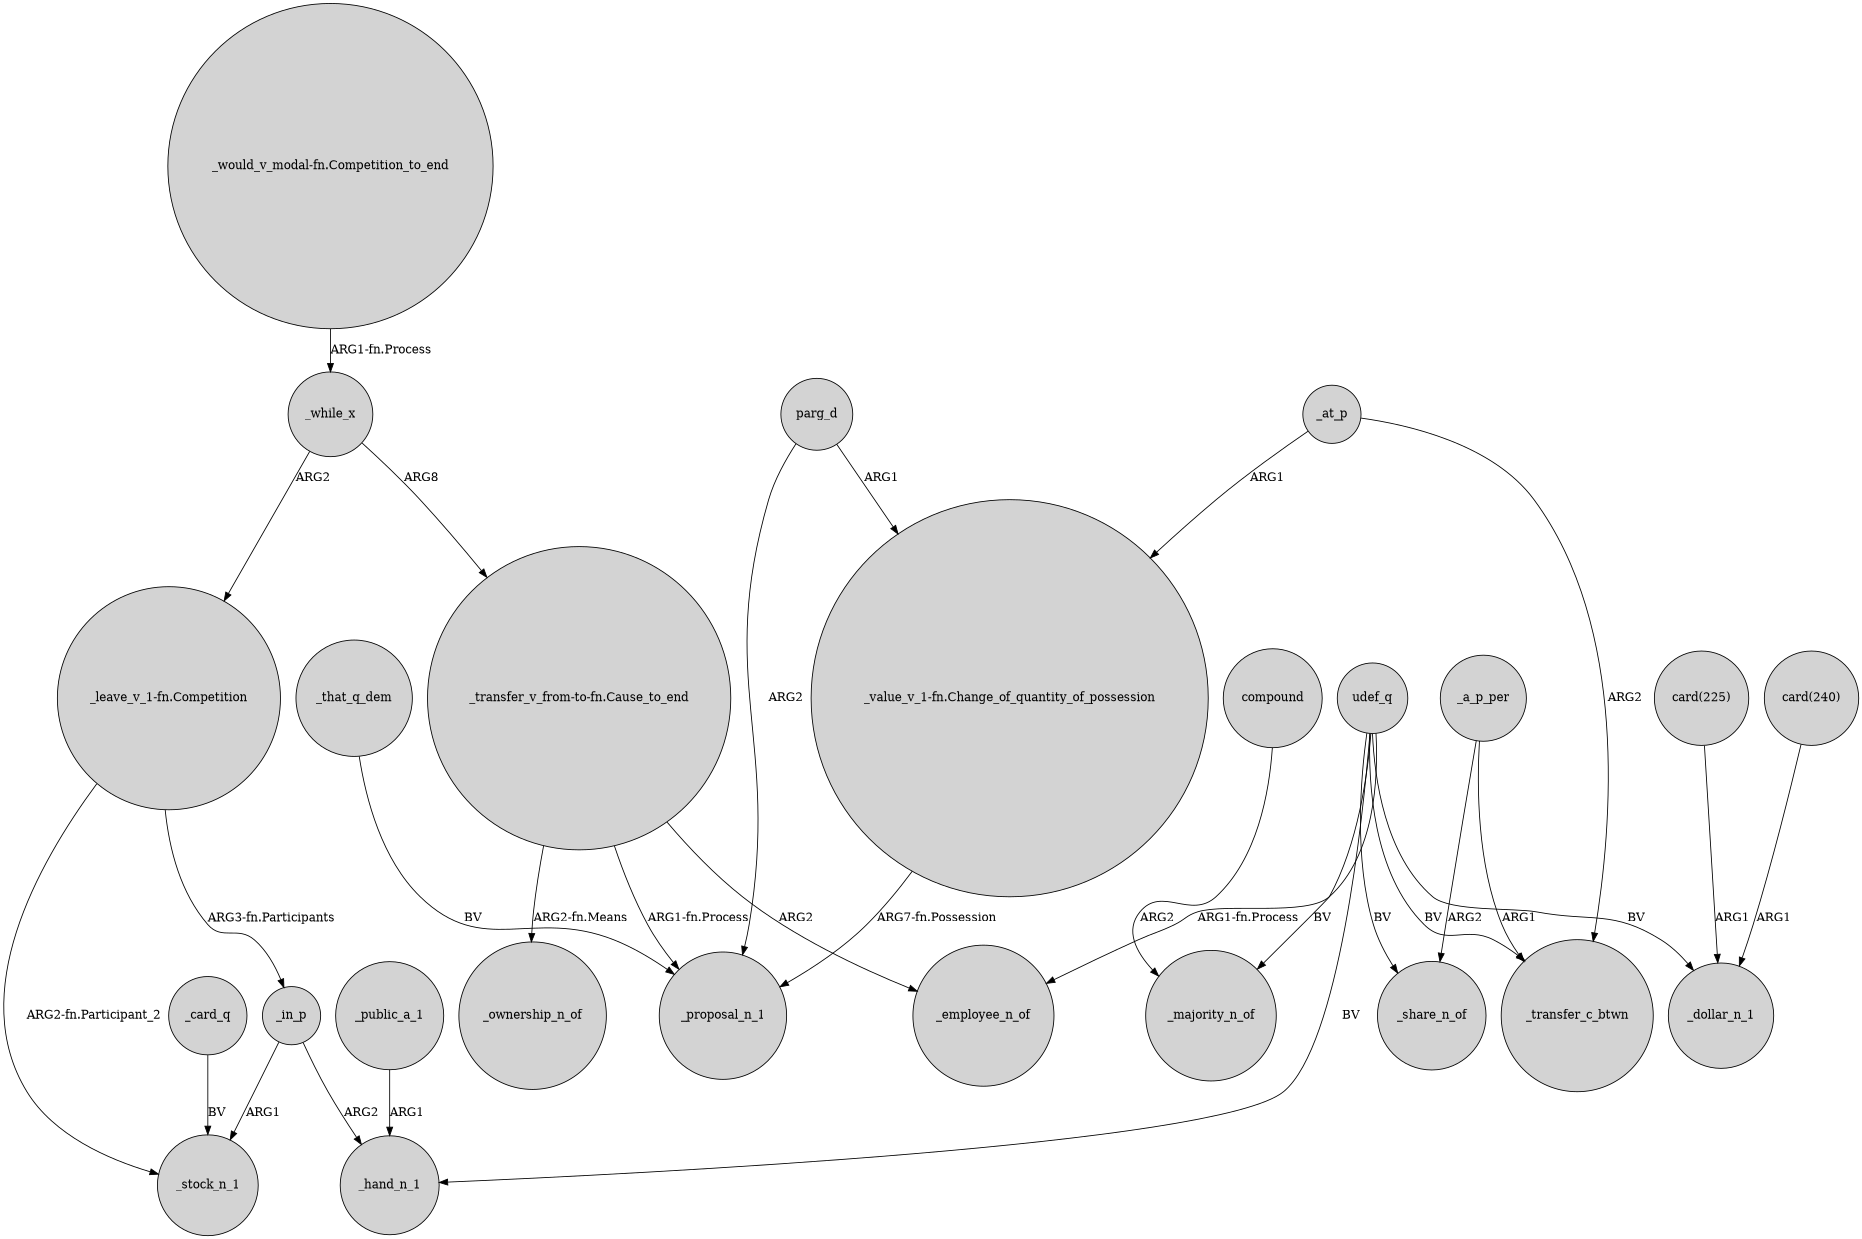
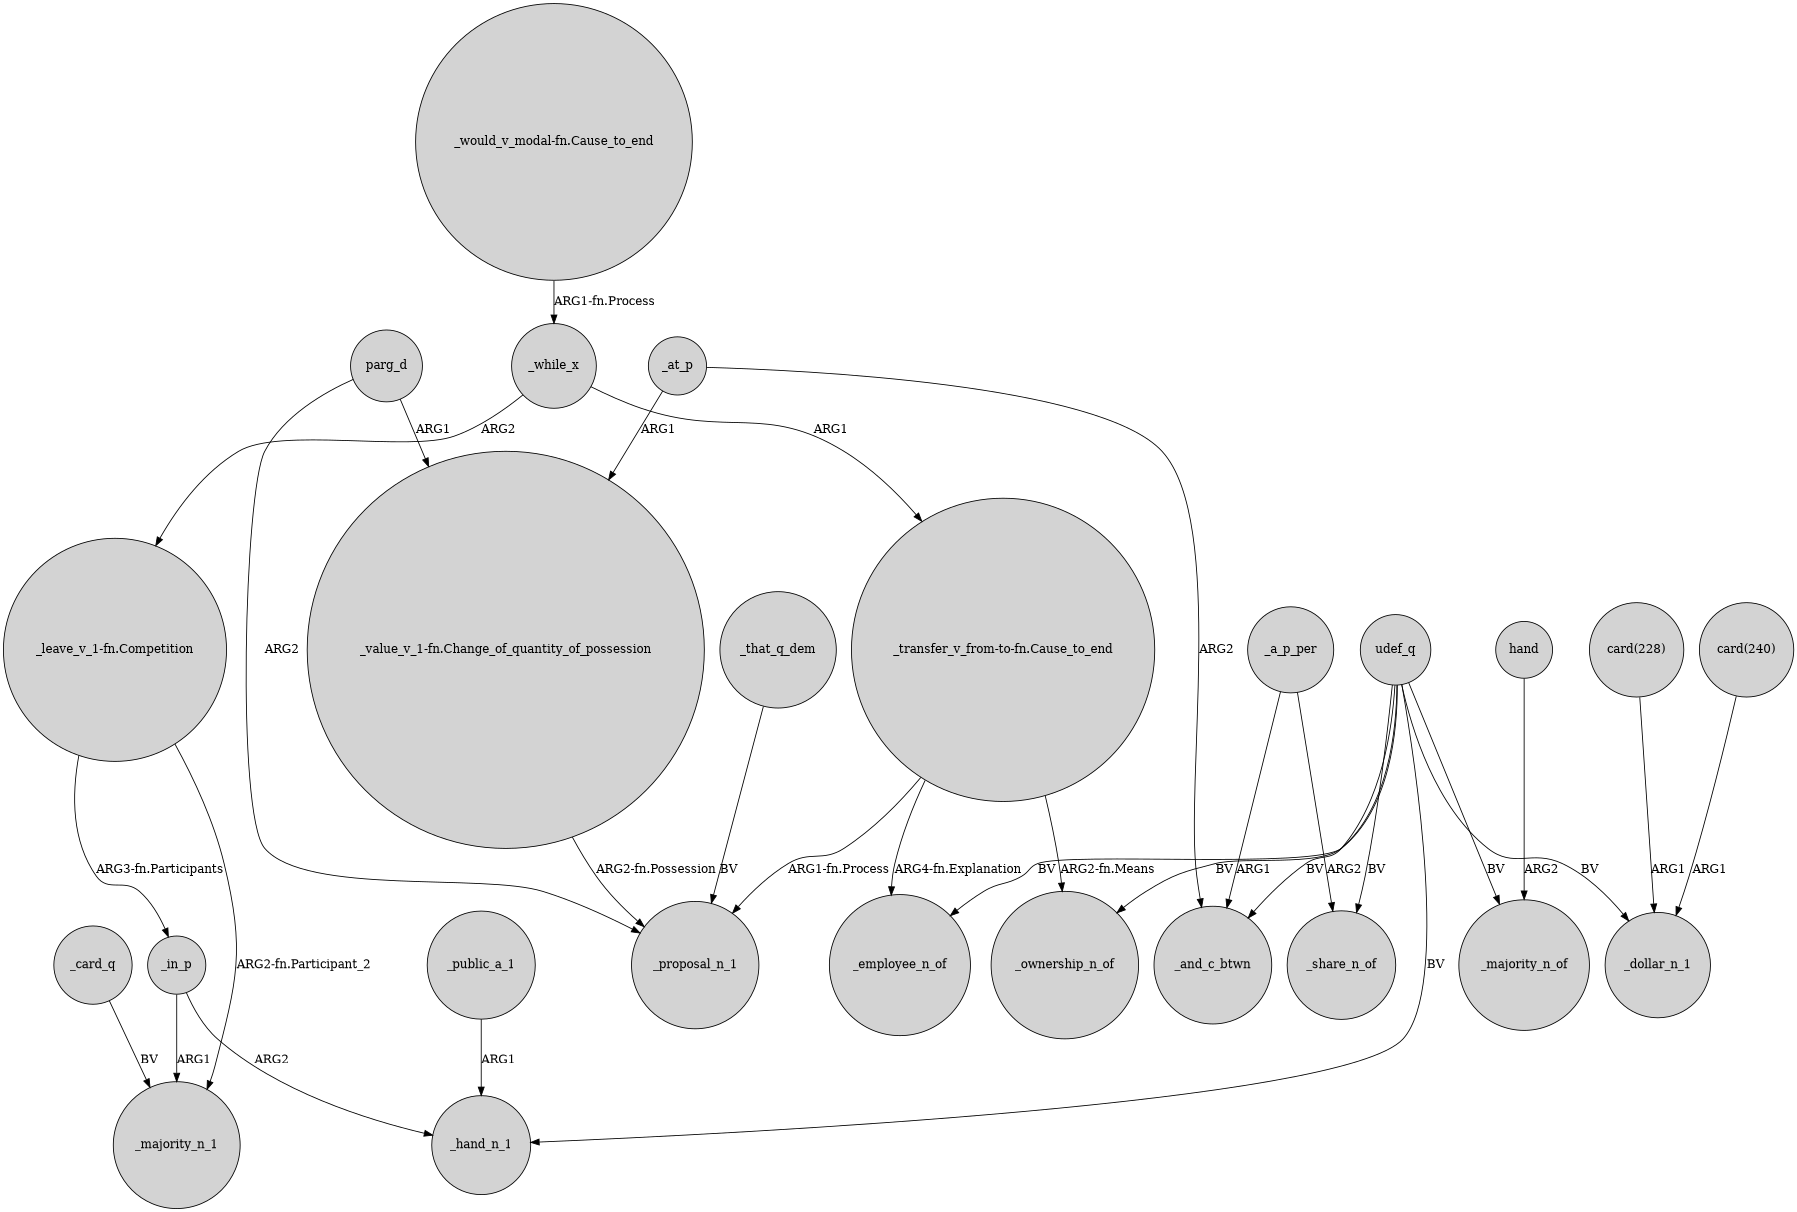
(330, 166) -> (554, 142)
(421, 478) -> (831, 430)
(1273, 698) -> (1524, 650)
(1702, 698) -> (1637, 650)
none -> (1316, 858)
(796, 918) -> (958, 870)
(937, 918) -> (656, 870)
(1248, 918) -> (1047, 870)
(1577, 1016) -> (1213, 965)
(208, 1185) -> (177, 1145)
